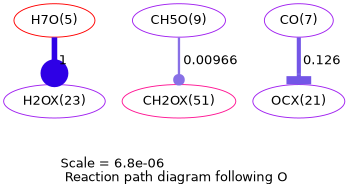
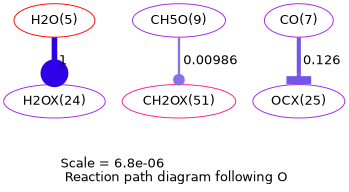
(54, 20) -> (54, 20)
(209, 61) -> (209, 61)
(54, 101) -> (54, 101)
(299, 101) -> (299, 101)
